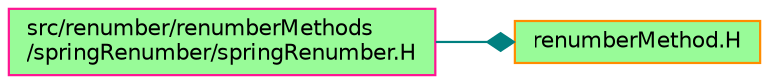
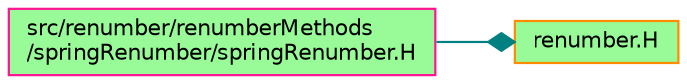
(638, 42) -> (597, 42)
